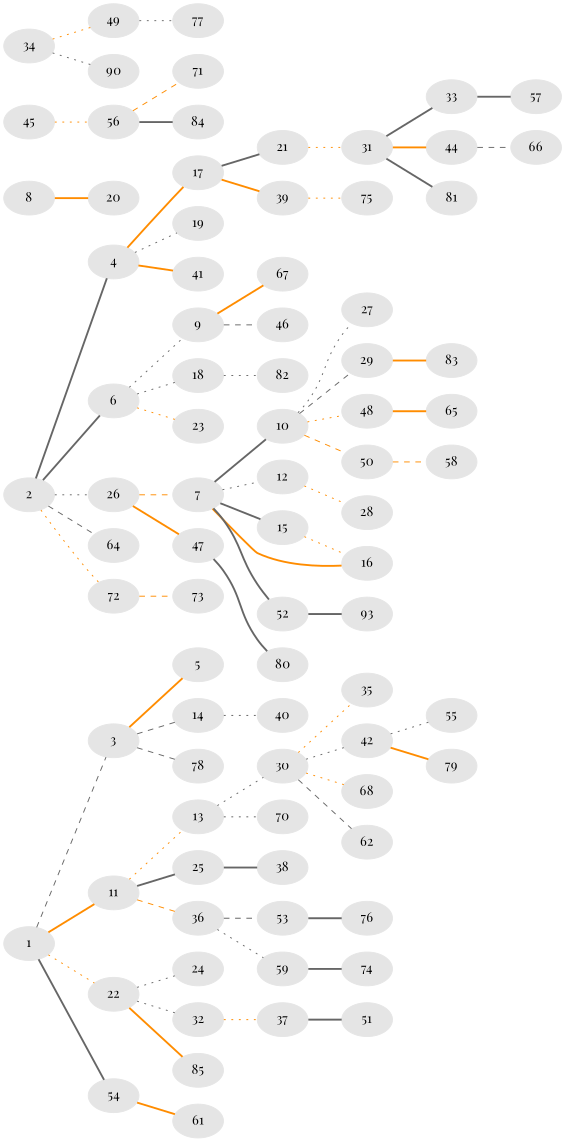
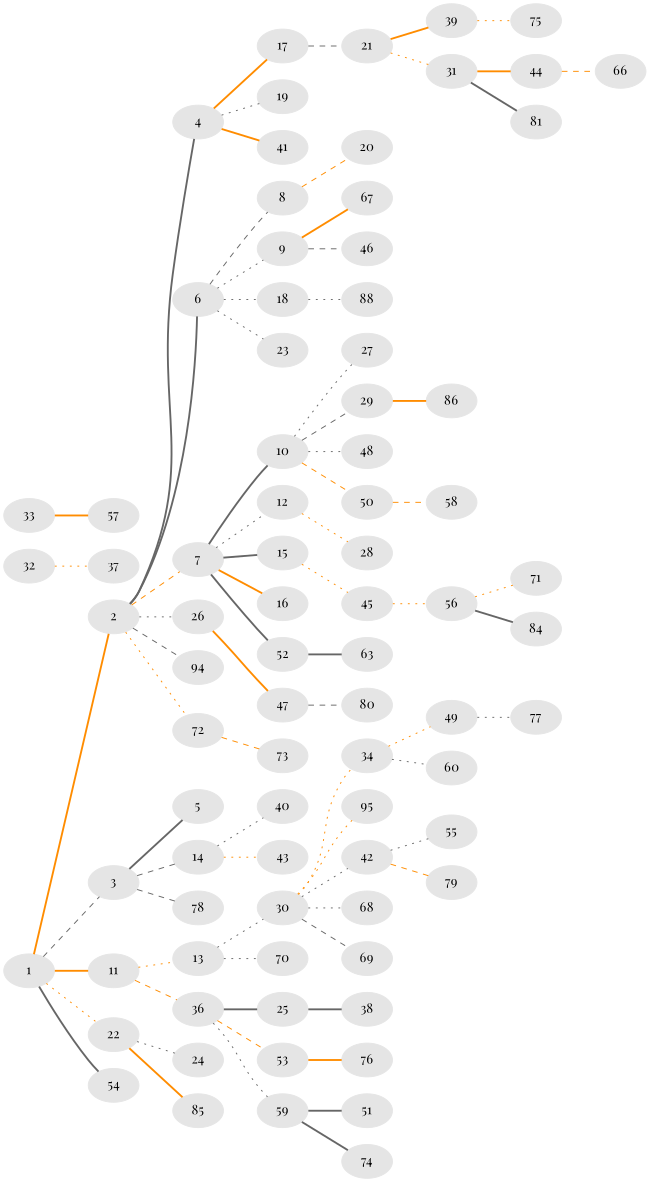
(114, 71) -> (452, 768)
(156, 97) -> (494, 591)
(494, 97) -> (72, 515)
(409, 122) -> none
(494, 147) -> (579, 71)
(241, 160) -> (325, 46)
(241, 185) -> (410, 33)
(72, 198) -> (325, 173)
none -> (238, 247)
(452, 361) -> (452, 401)
(283, 376) -> (367, 300)
(452, 411) -> none
(156, 414) -> (240, 325)
(325, 419) -> (325, 452)
(156, 495) -> (156, 588)
(114, 545) -> (198, 668)
(325, 545) -> (325, 578)
(240, 605) -> (325, 705)
(367, 614) -> (367, 654)
(367, 690) -> (367, 807)
(156, 703) -> (156, 844)
(410, 754) -> (410, 870)
(325, 779) -> (325, 908)
none -> (71, 794)
none -> (325, 832)
(367, 842) -> (367, 959)
none -> (283, 857)
(156, 880) -> (241, 1009)
(241, 918) -> (240, 1035)
(325, 918) -> (325, 1060)
(156, 1007) -> none
(325, 1020) -> (325, 1111)
(198, 1121) -> none
